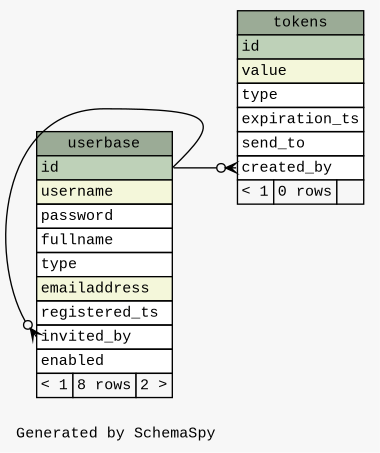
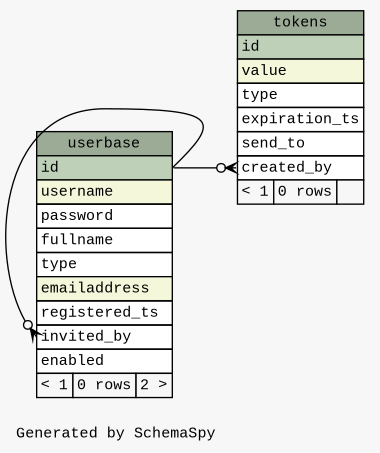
(105, 385) -> (105, 385)
